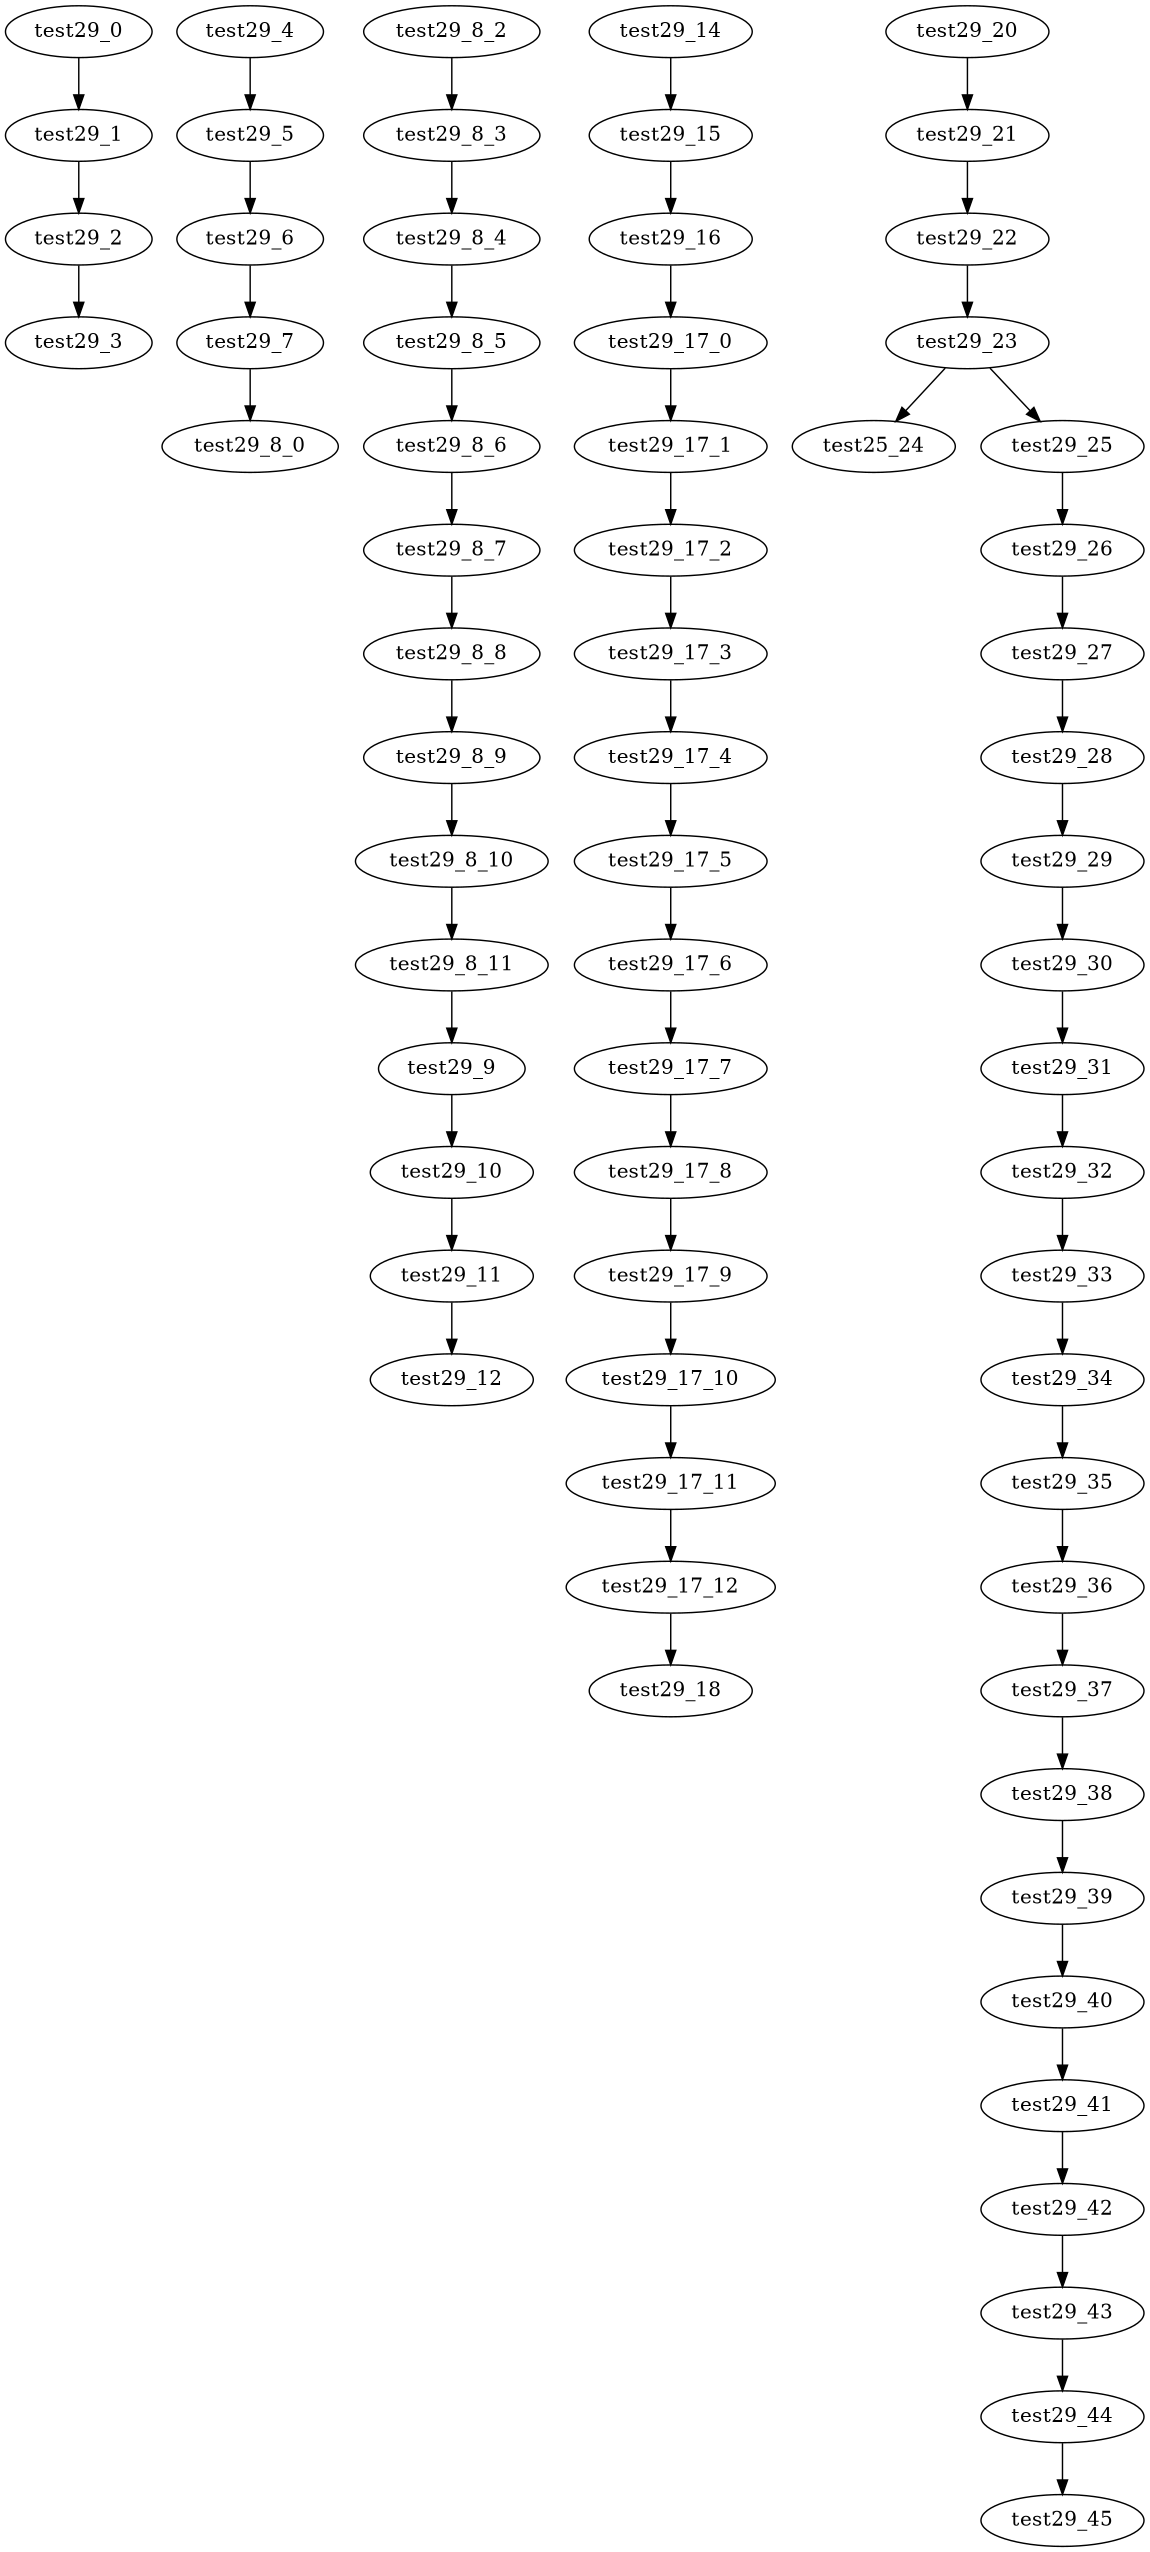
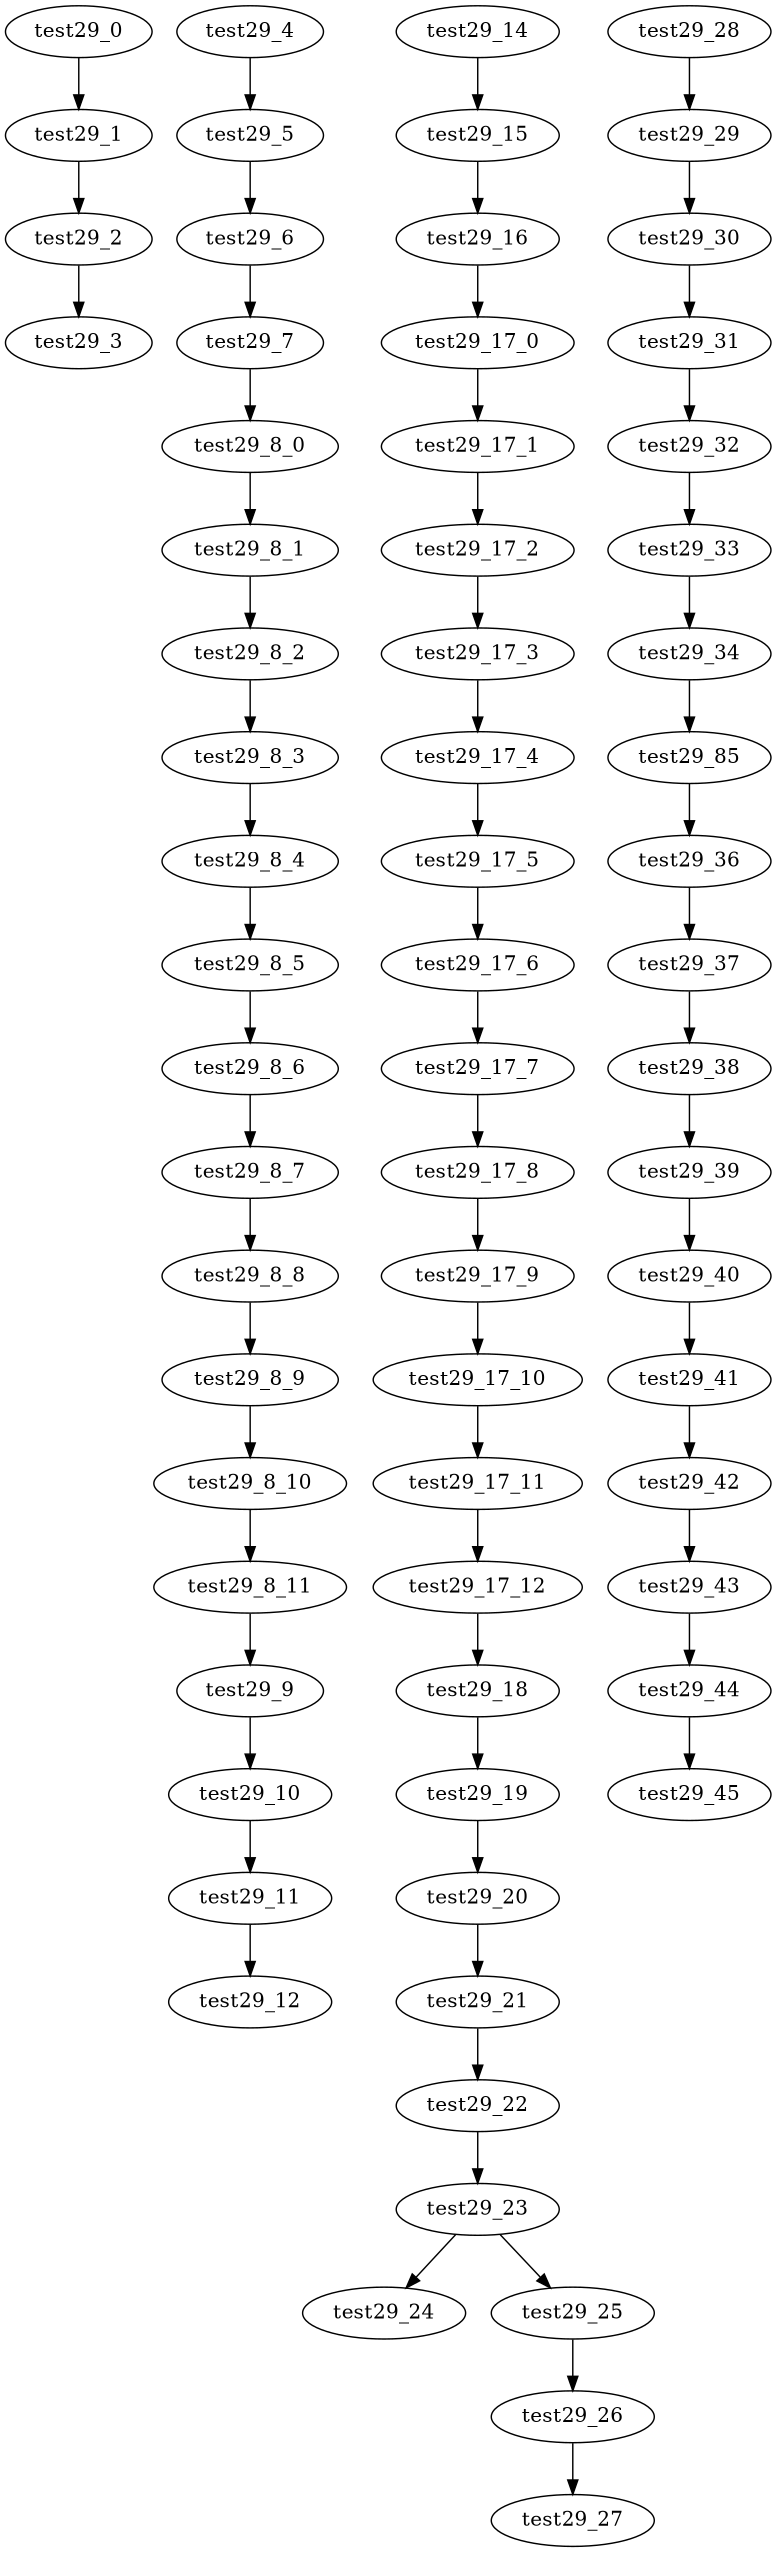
(874, 446) -> (384, 2313)
none -> (250, 550)
(1062, 699) -> none
(1062, 1483) -> (689, 758)
none -> (478, 1795)
